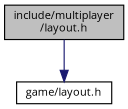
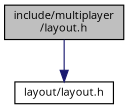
(64, 93) -> (64, 93)
